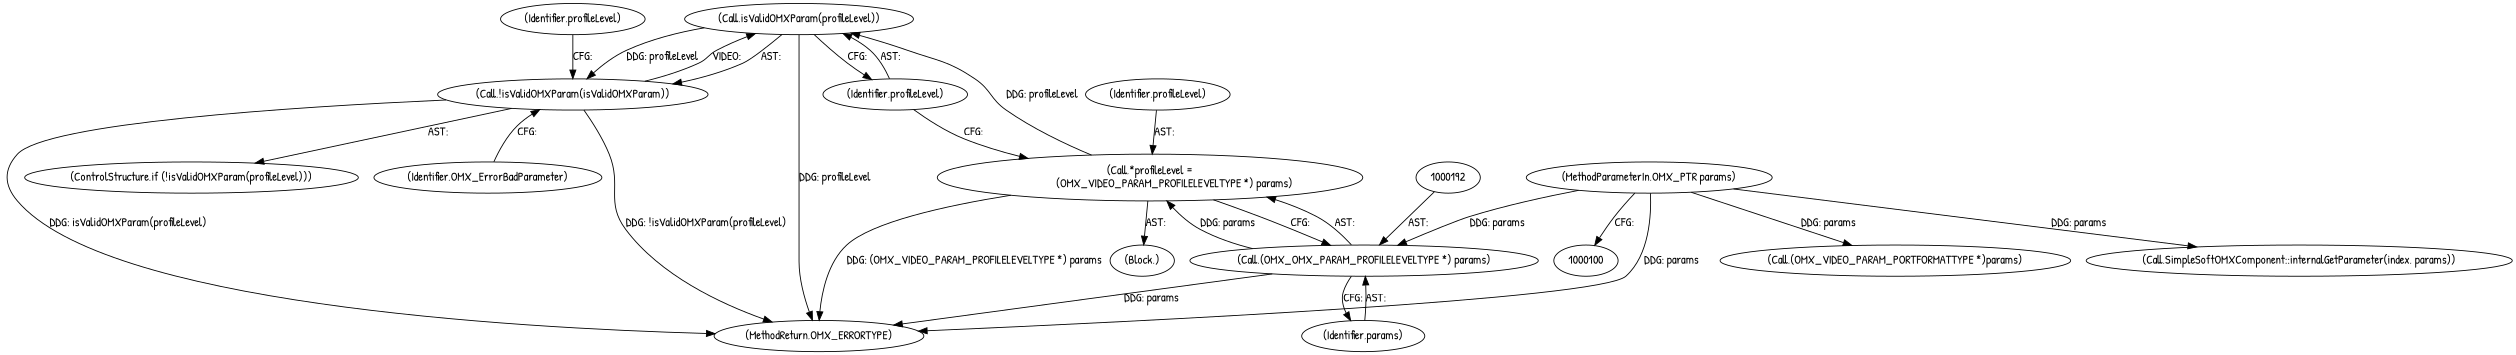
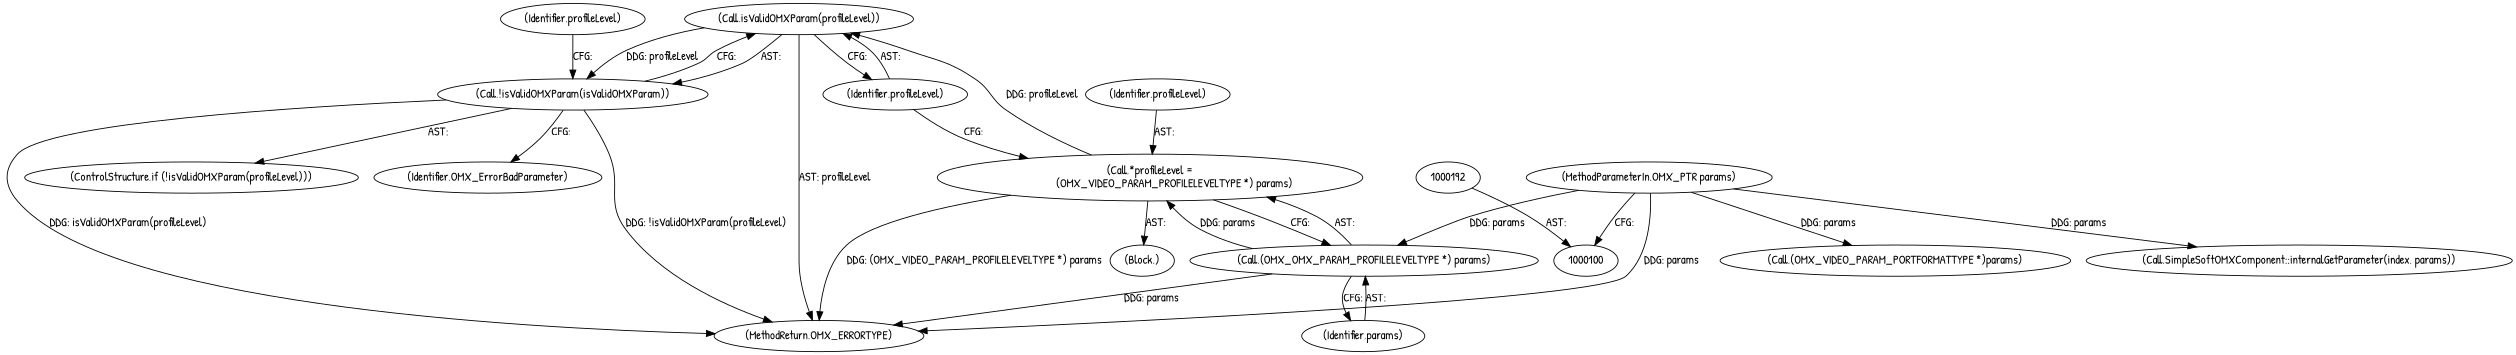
(728, 57) -> (728, 57)
(509, 135) -> (543, 136)
(835, 178) -> (835, 178)
(1410, 215) -> (1520, 211)
